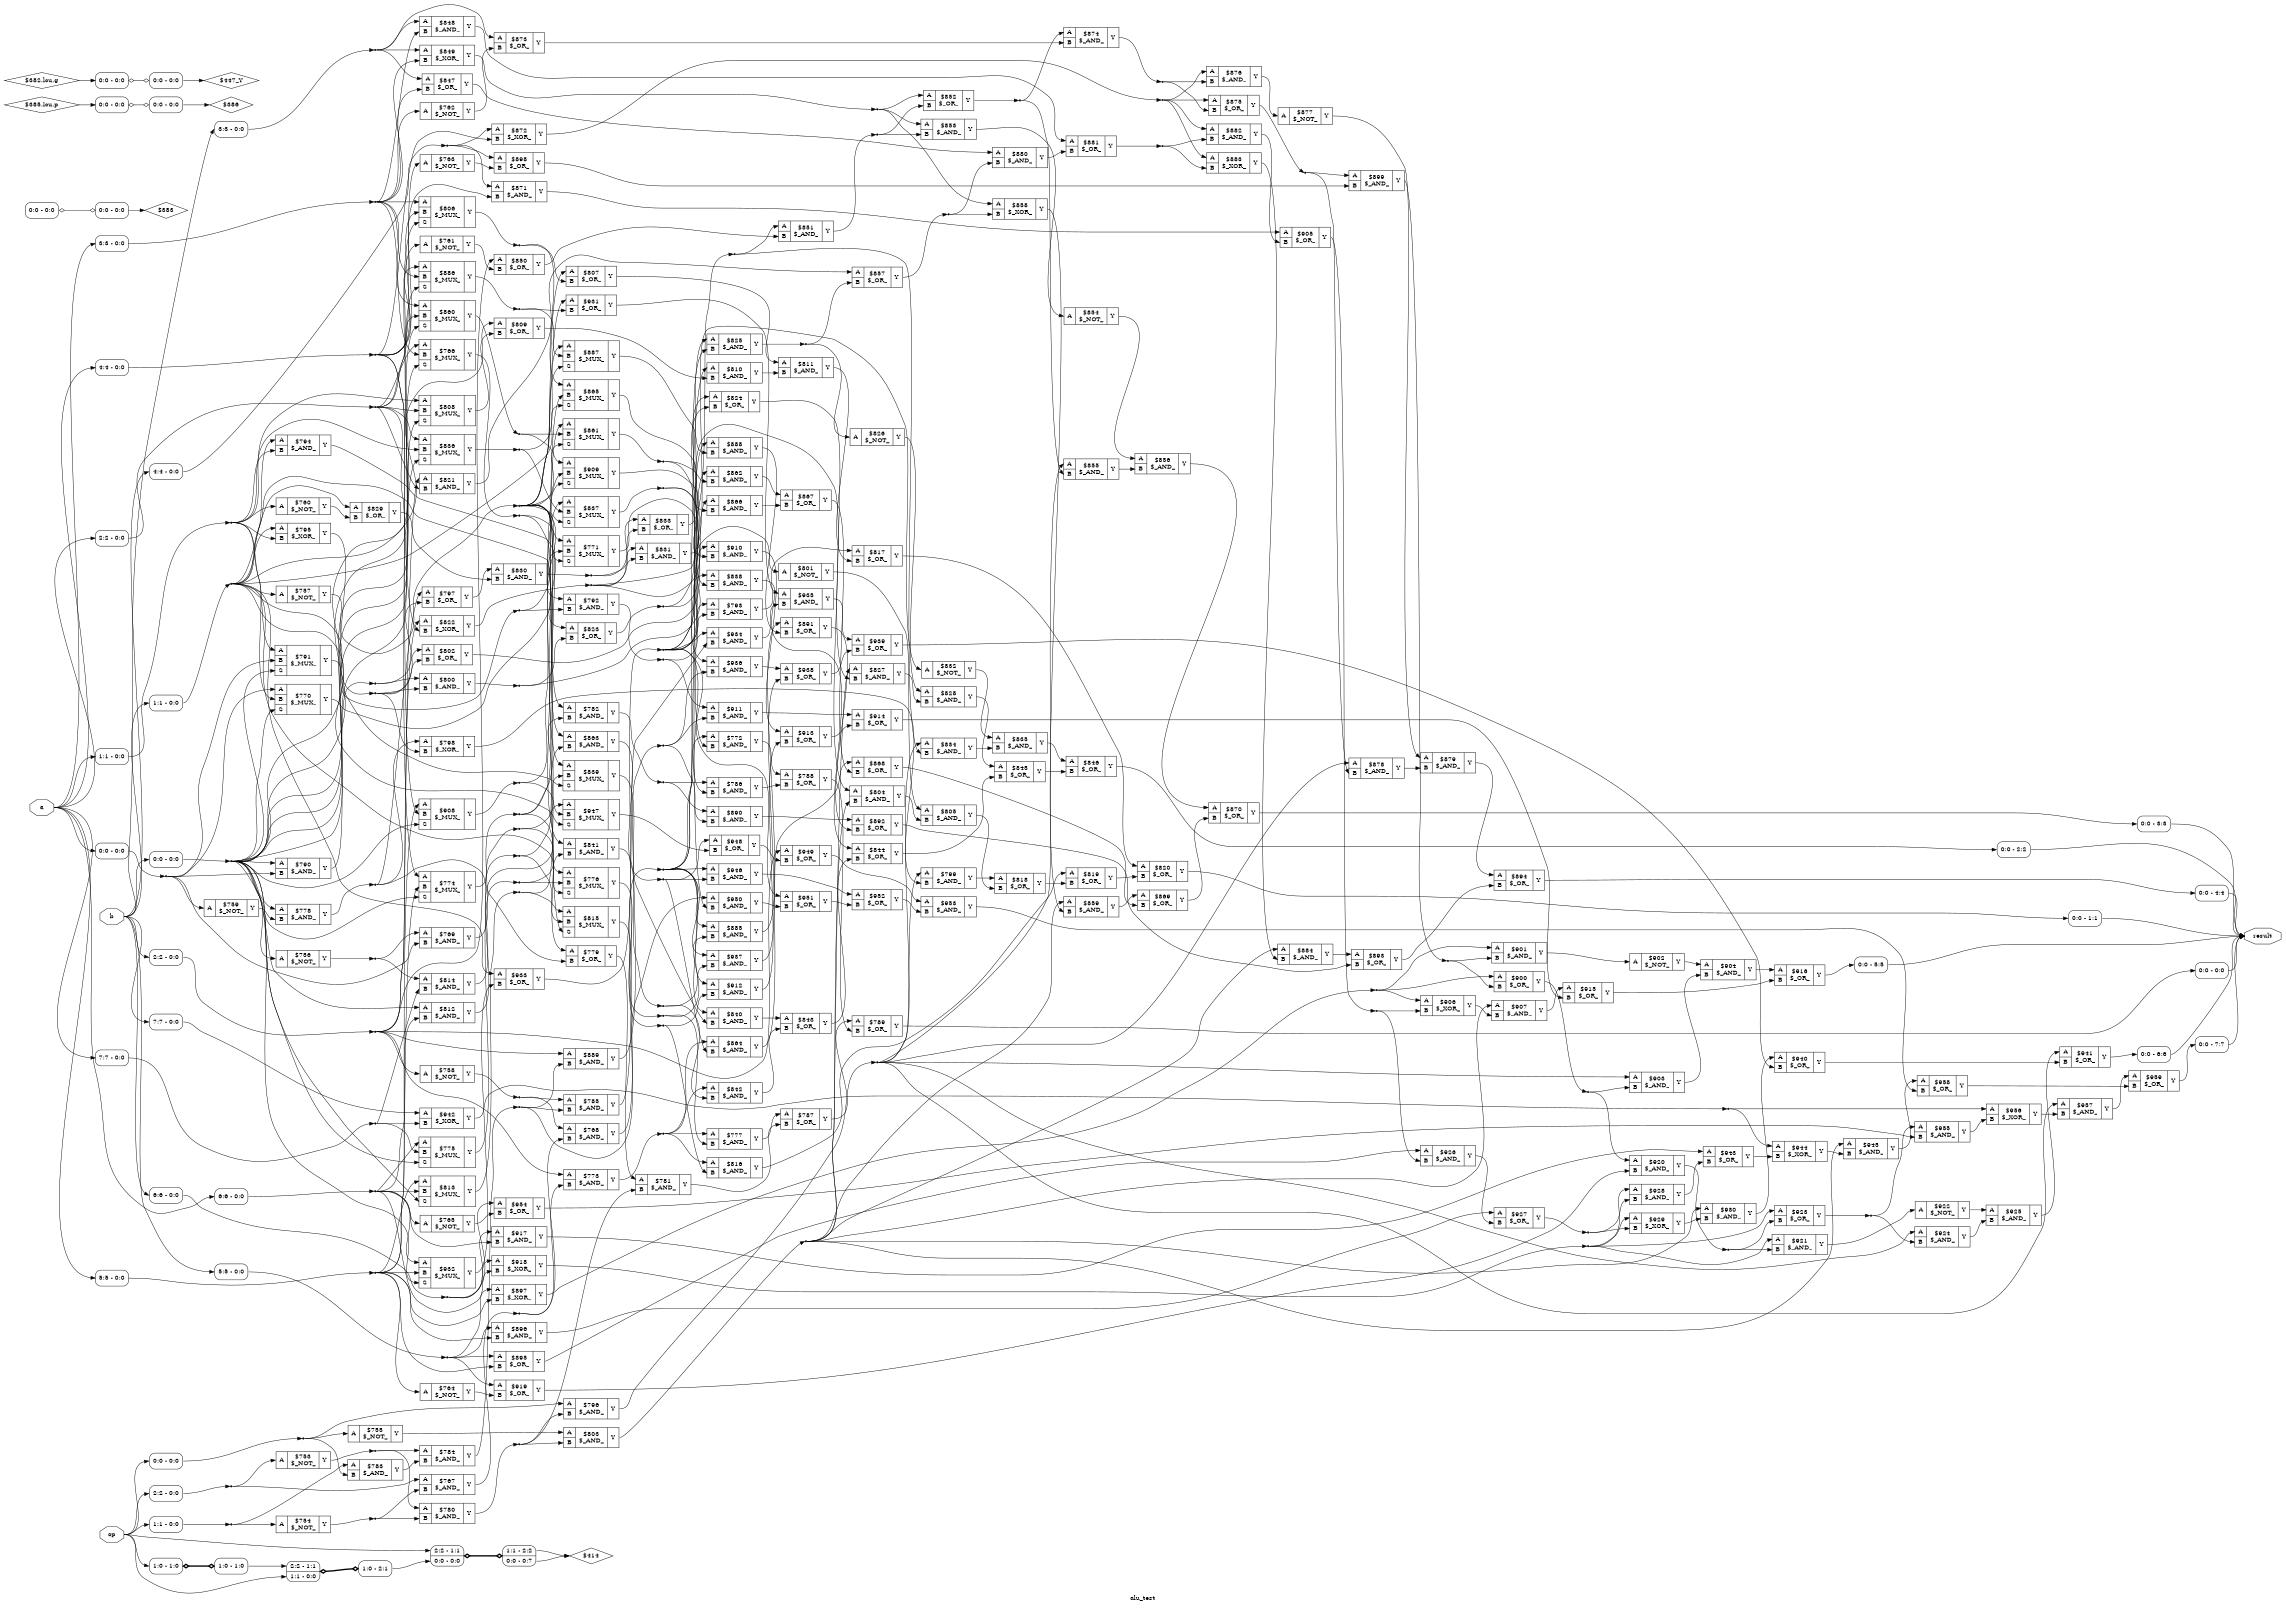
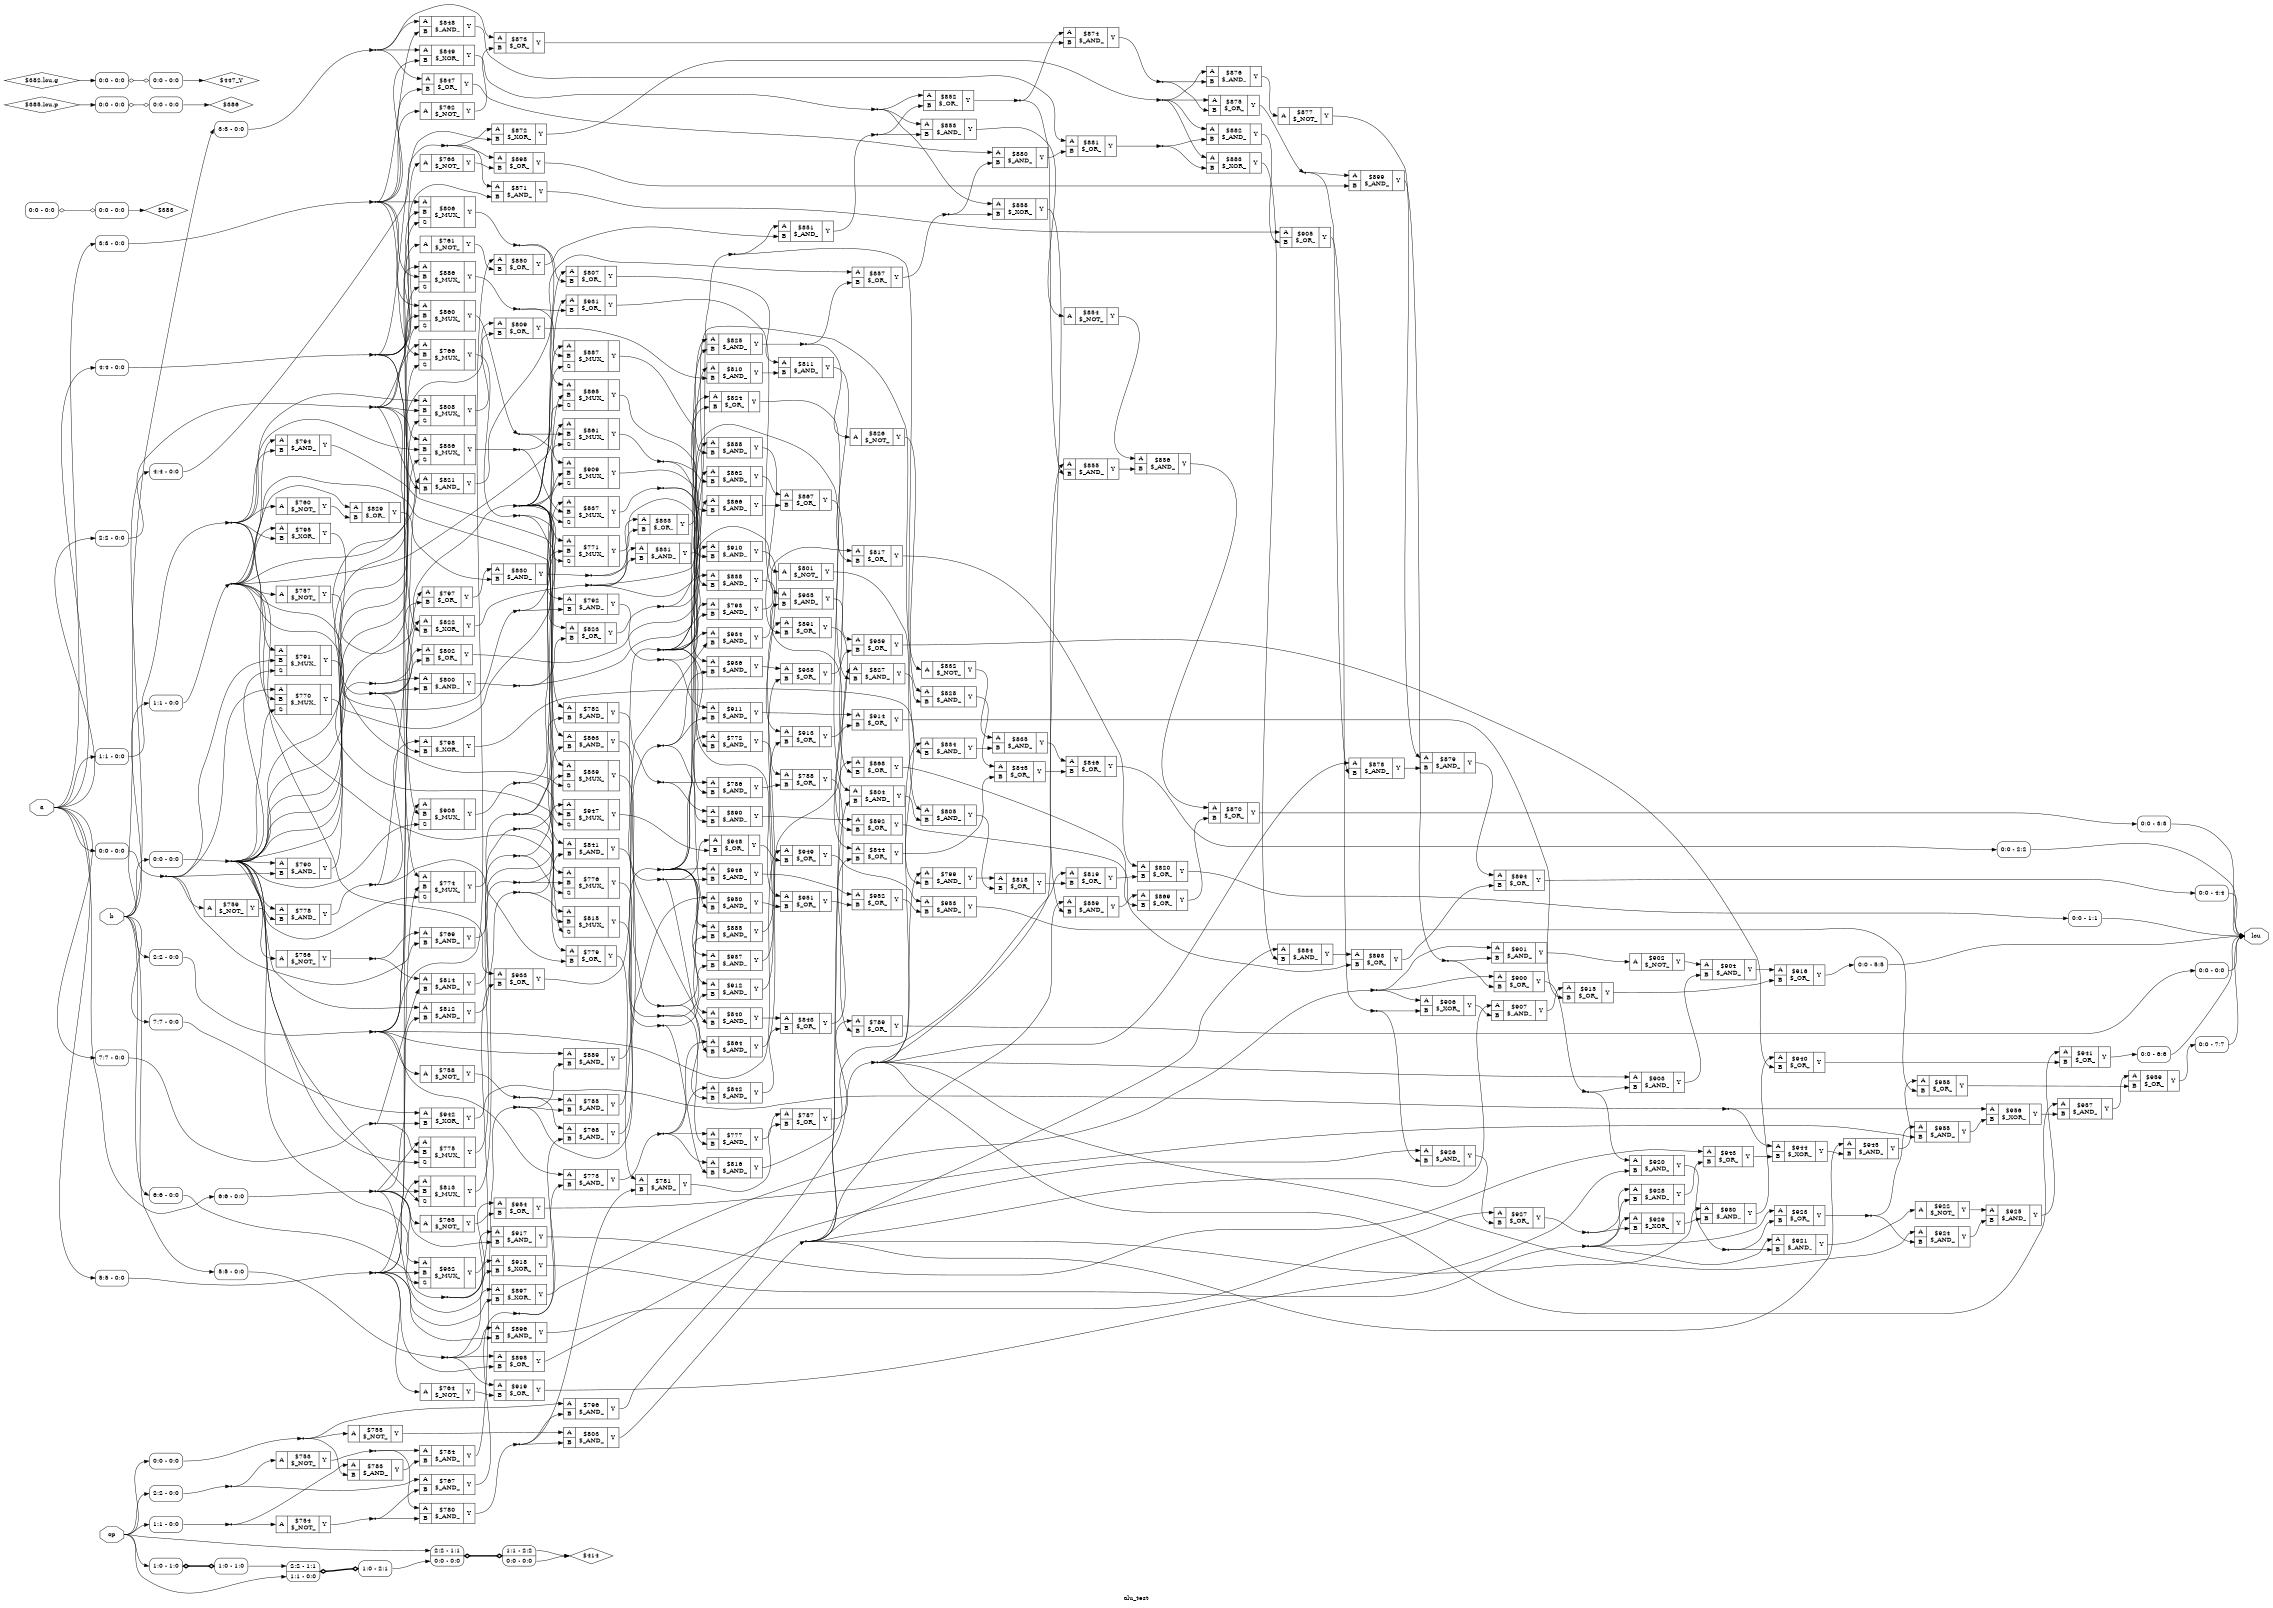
(2263, 936) -> (2256, 936)
(519, 1561) -> (519, 1561)
